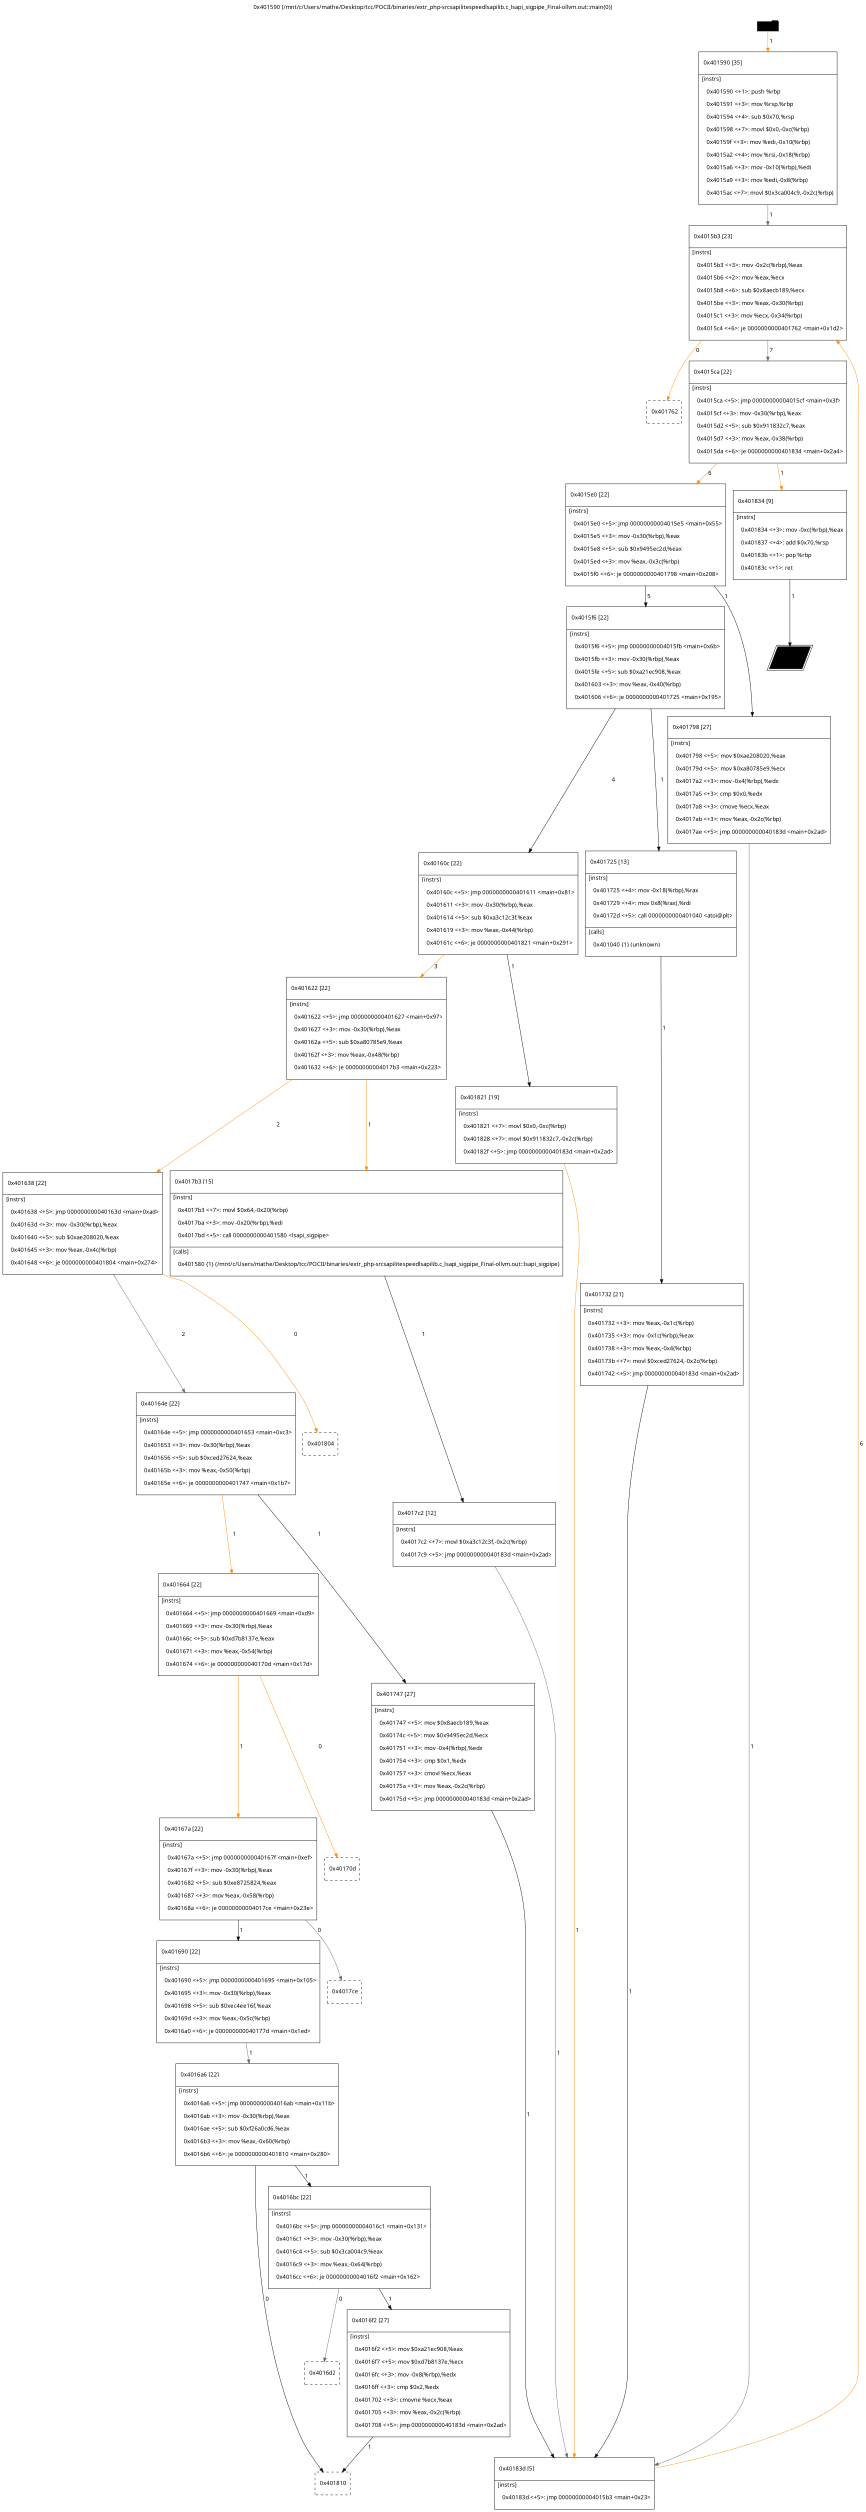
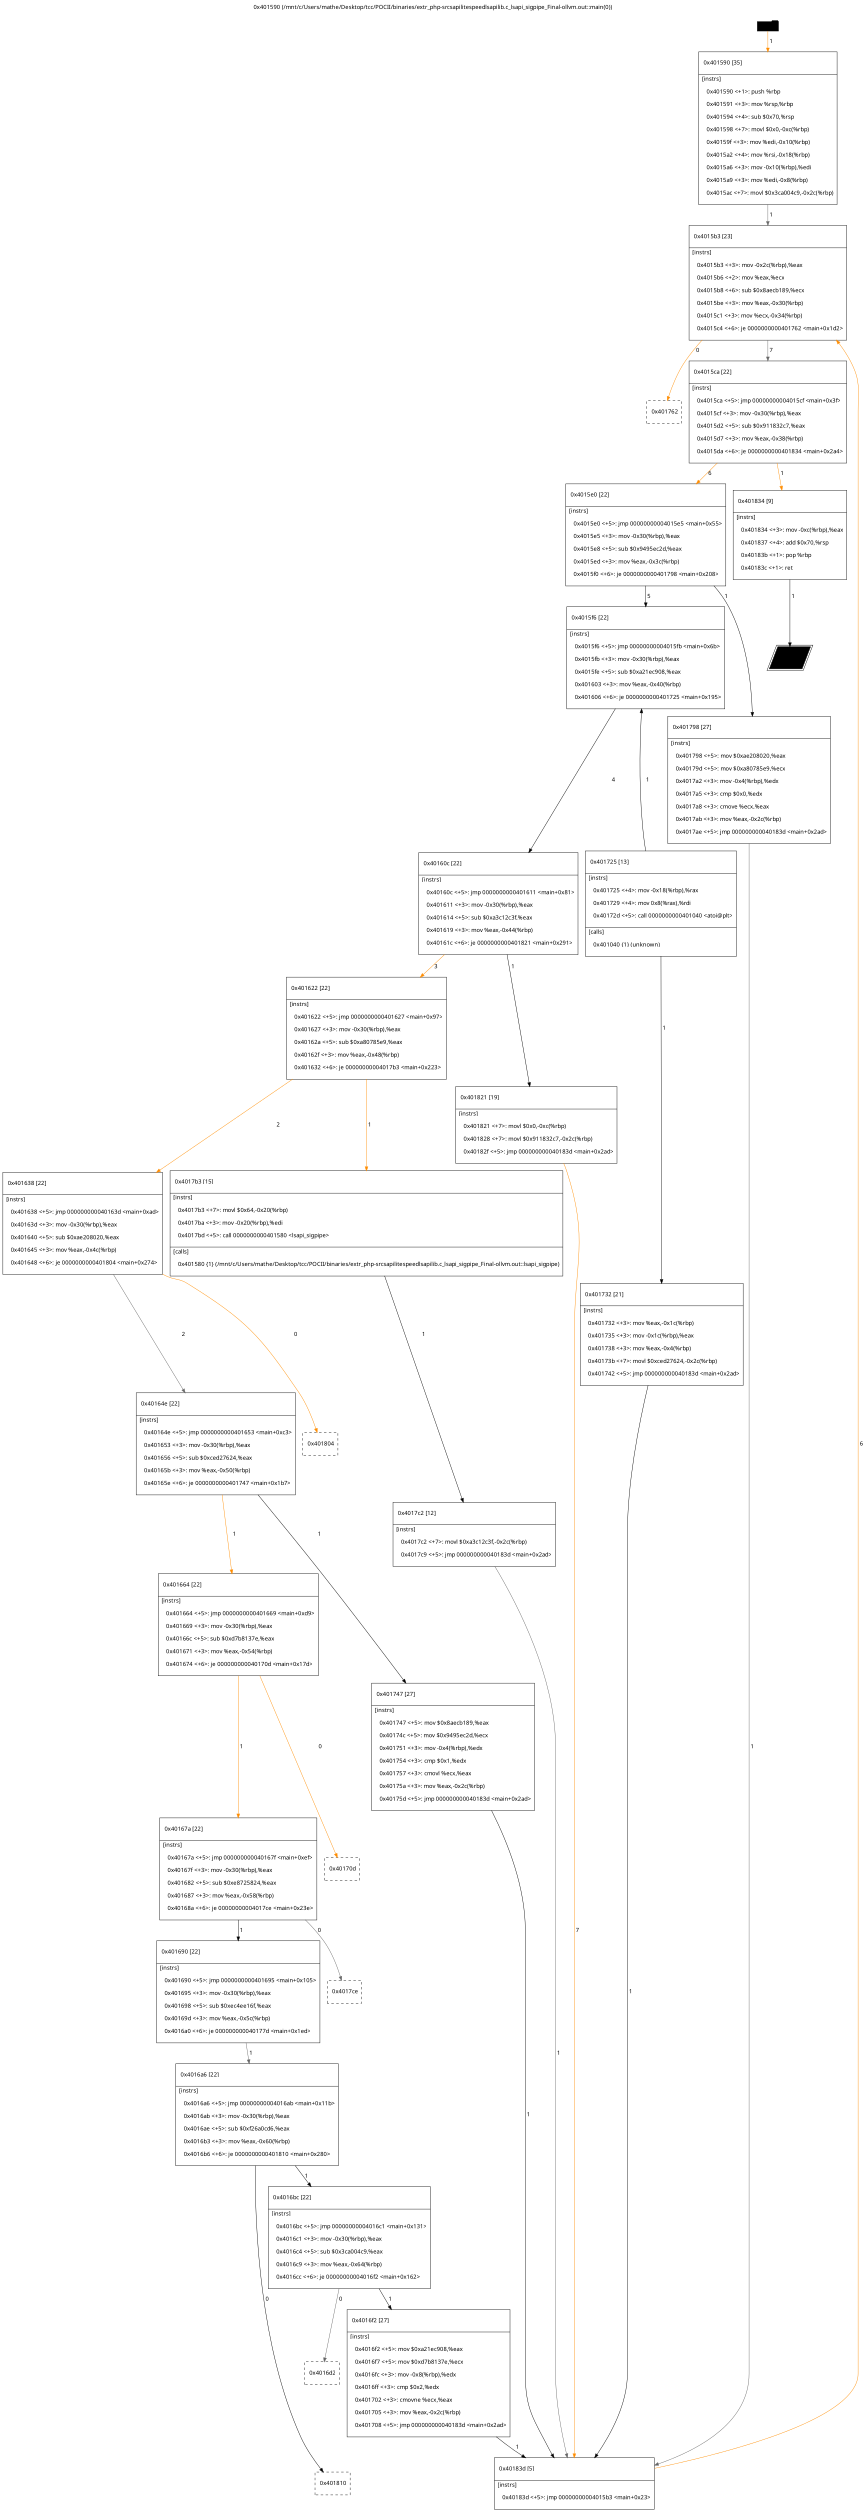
(655, 778) -> (640, 782)
(577, 1930) -> (577, 1930)
(359, 2453) -> (509, 2447)
